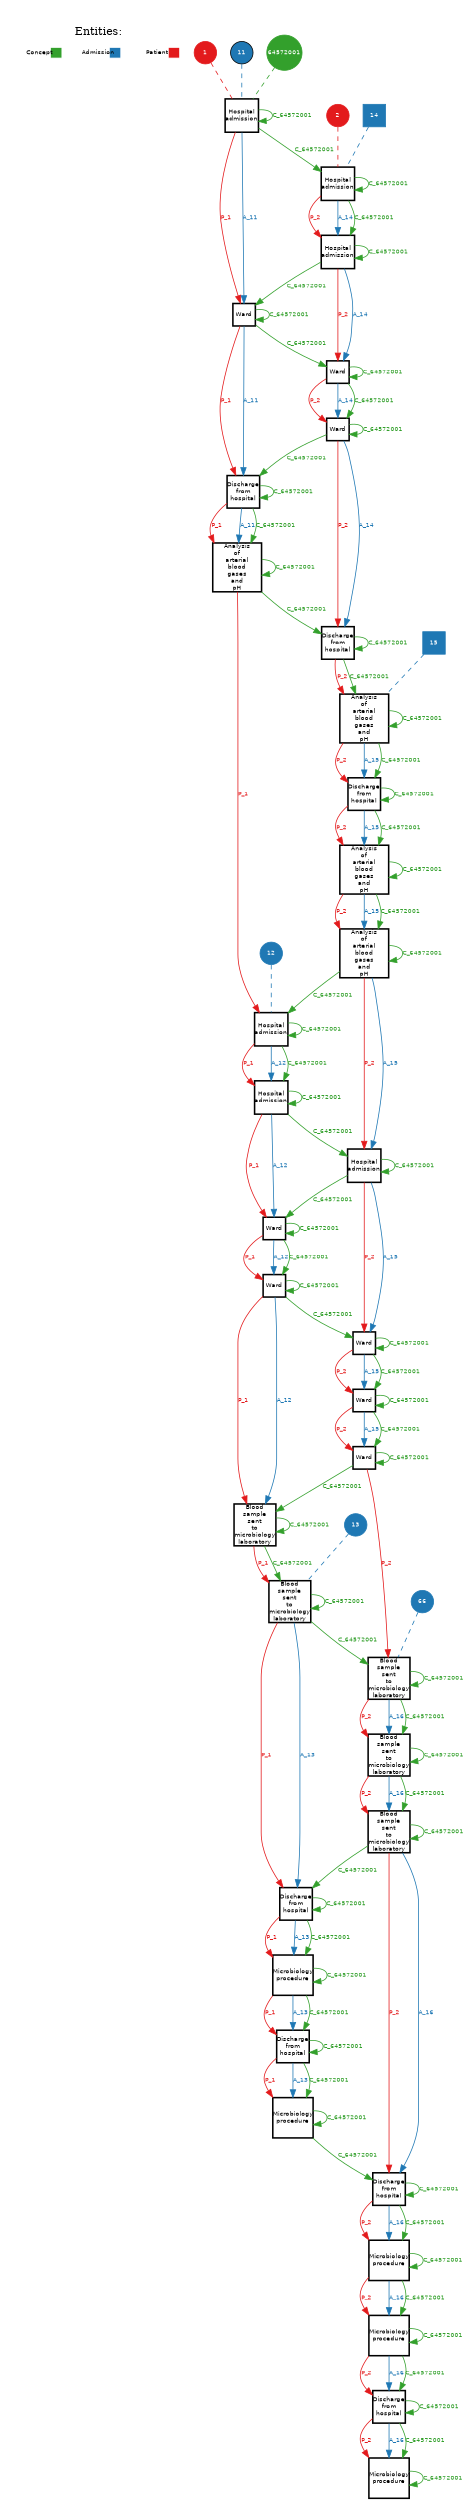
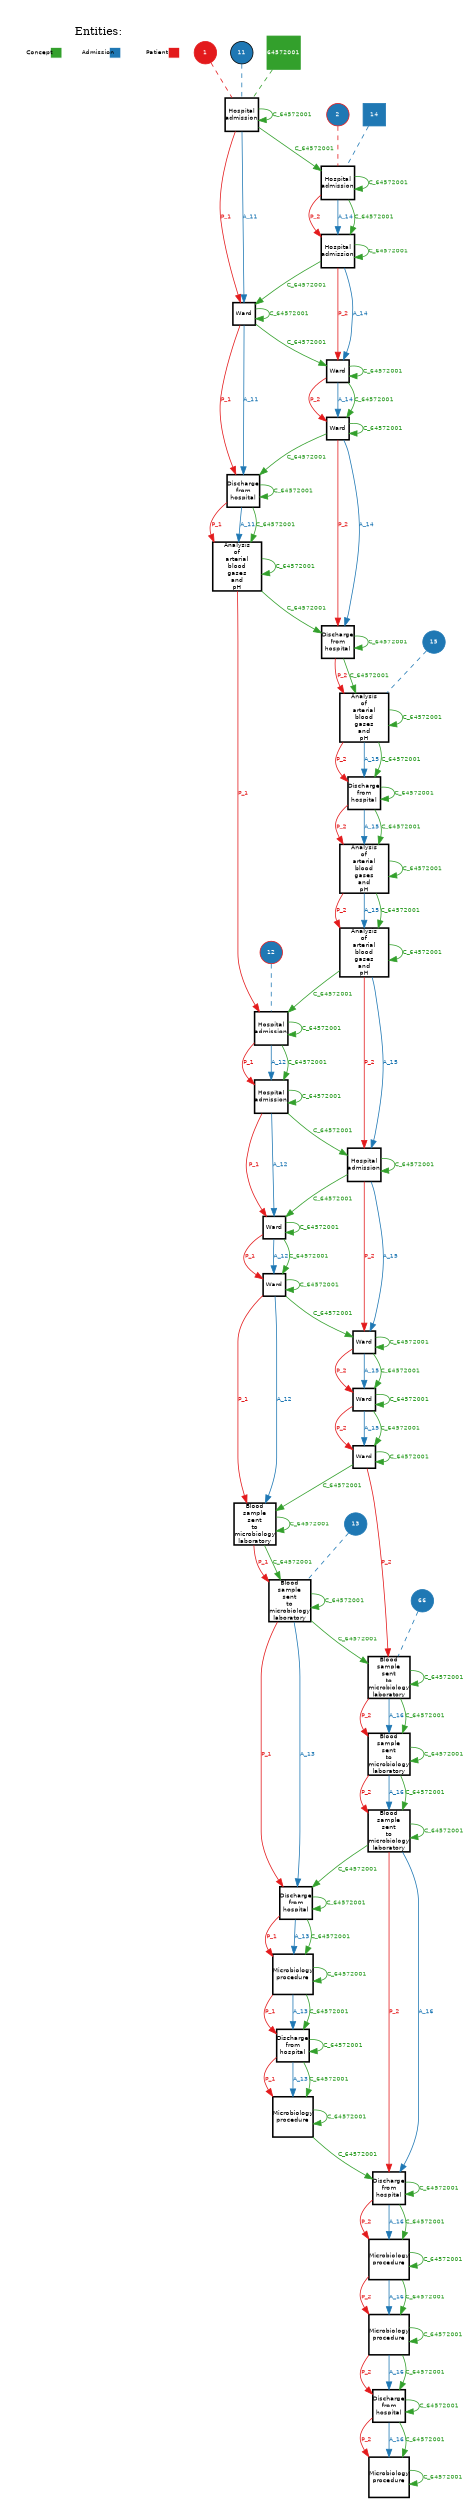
(284, 53) -> (284, 53)
(338, 116) -> (338, 115)
(434, 643) -> (434, 642)
(271, 953) -> (271, 952)
